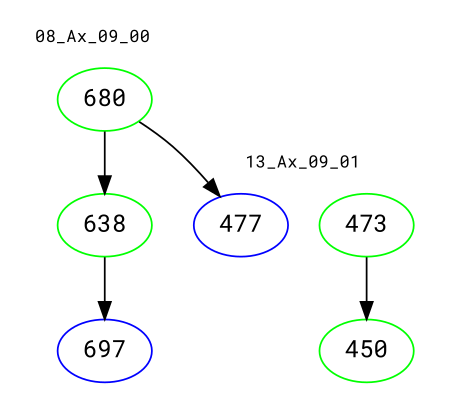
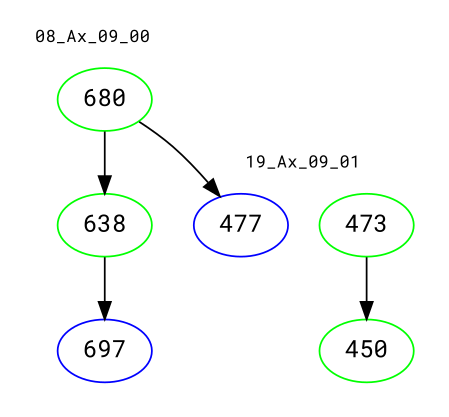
(304, 163) -> (304, 163)
